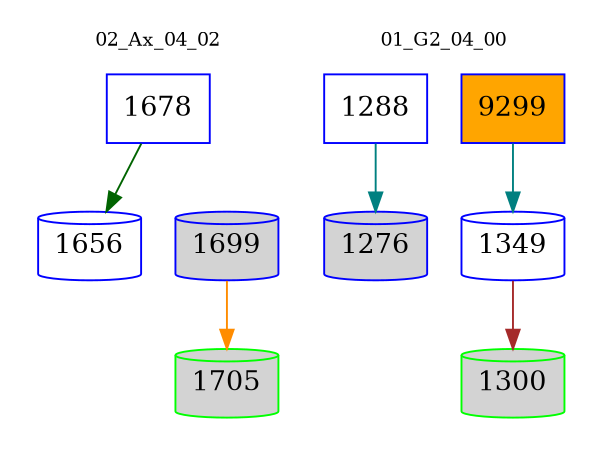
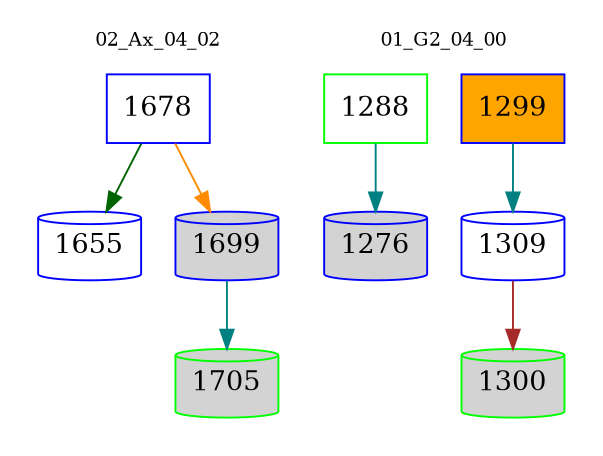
(376, 109) -> (376, 109)
(513, 109) -> (513, 109)
none -> (188, 169)
(90, 246) -> (90, 246)
(513, 246) -> (513, 246)
(227, 305) -> (227, 305)
